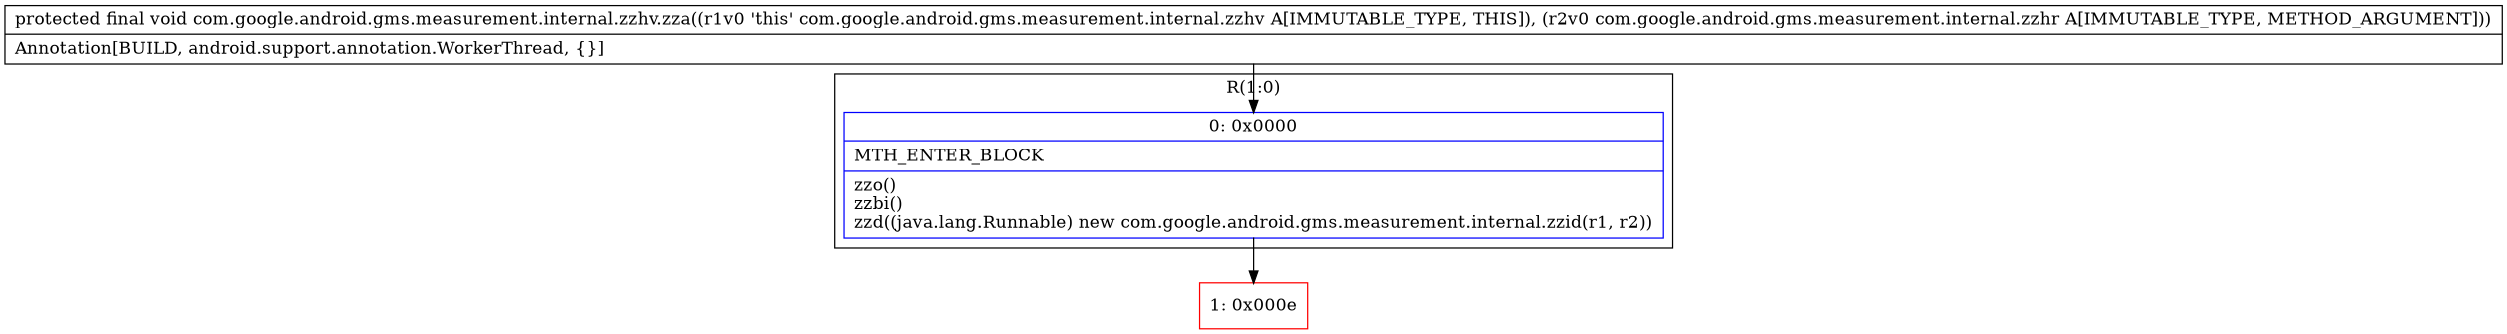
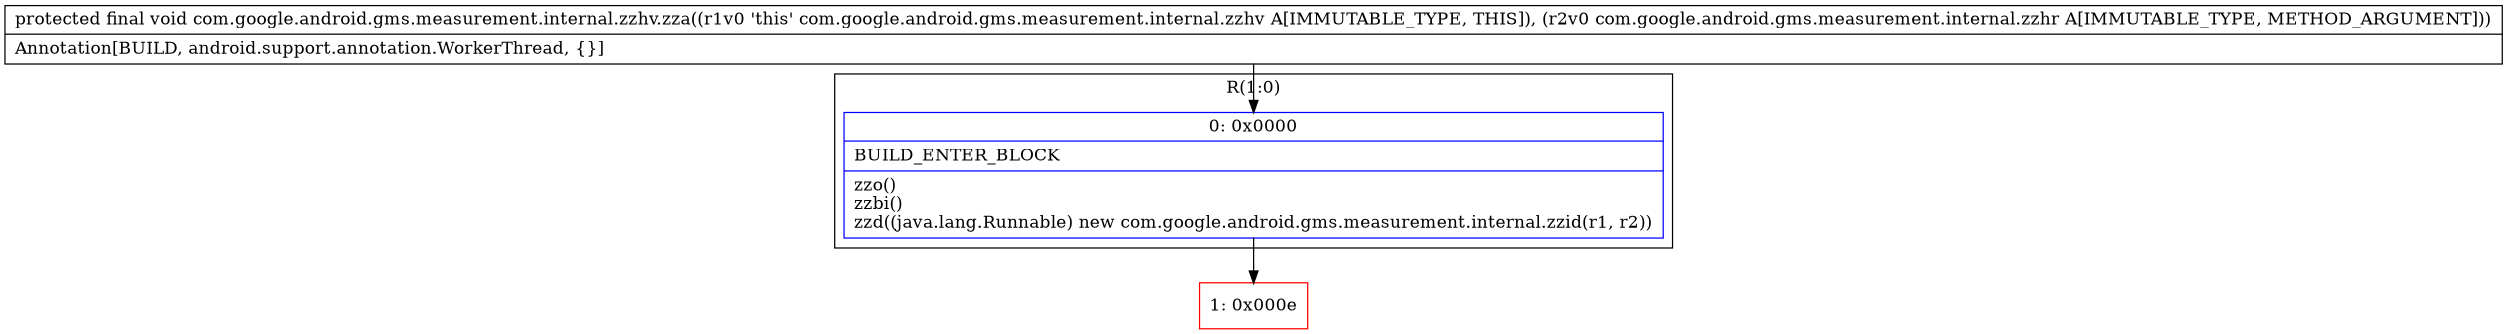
(950, 155) -> (957, 155)
